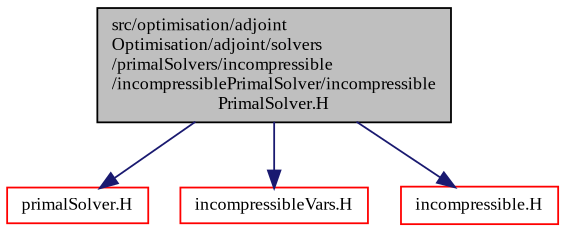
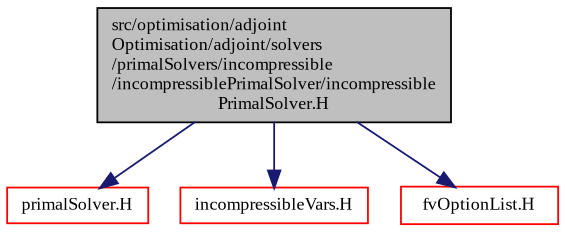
(480, 205) -> (480, 205)
